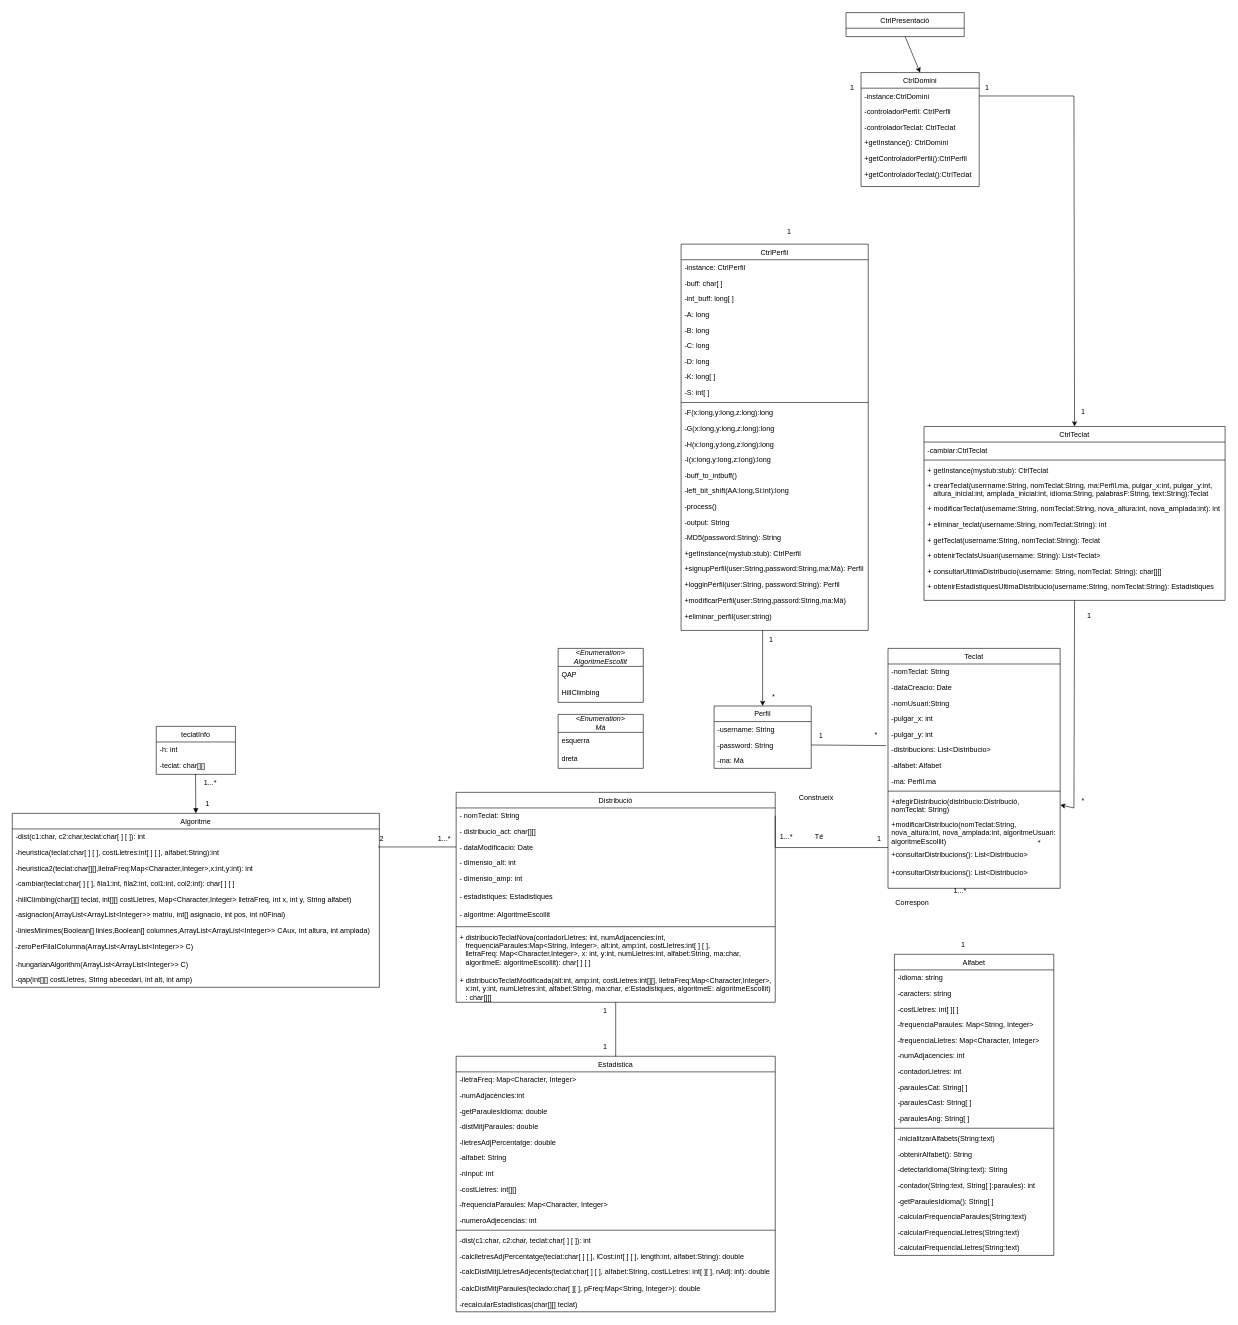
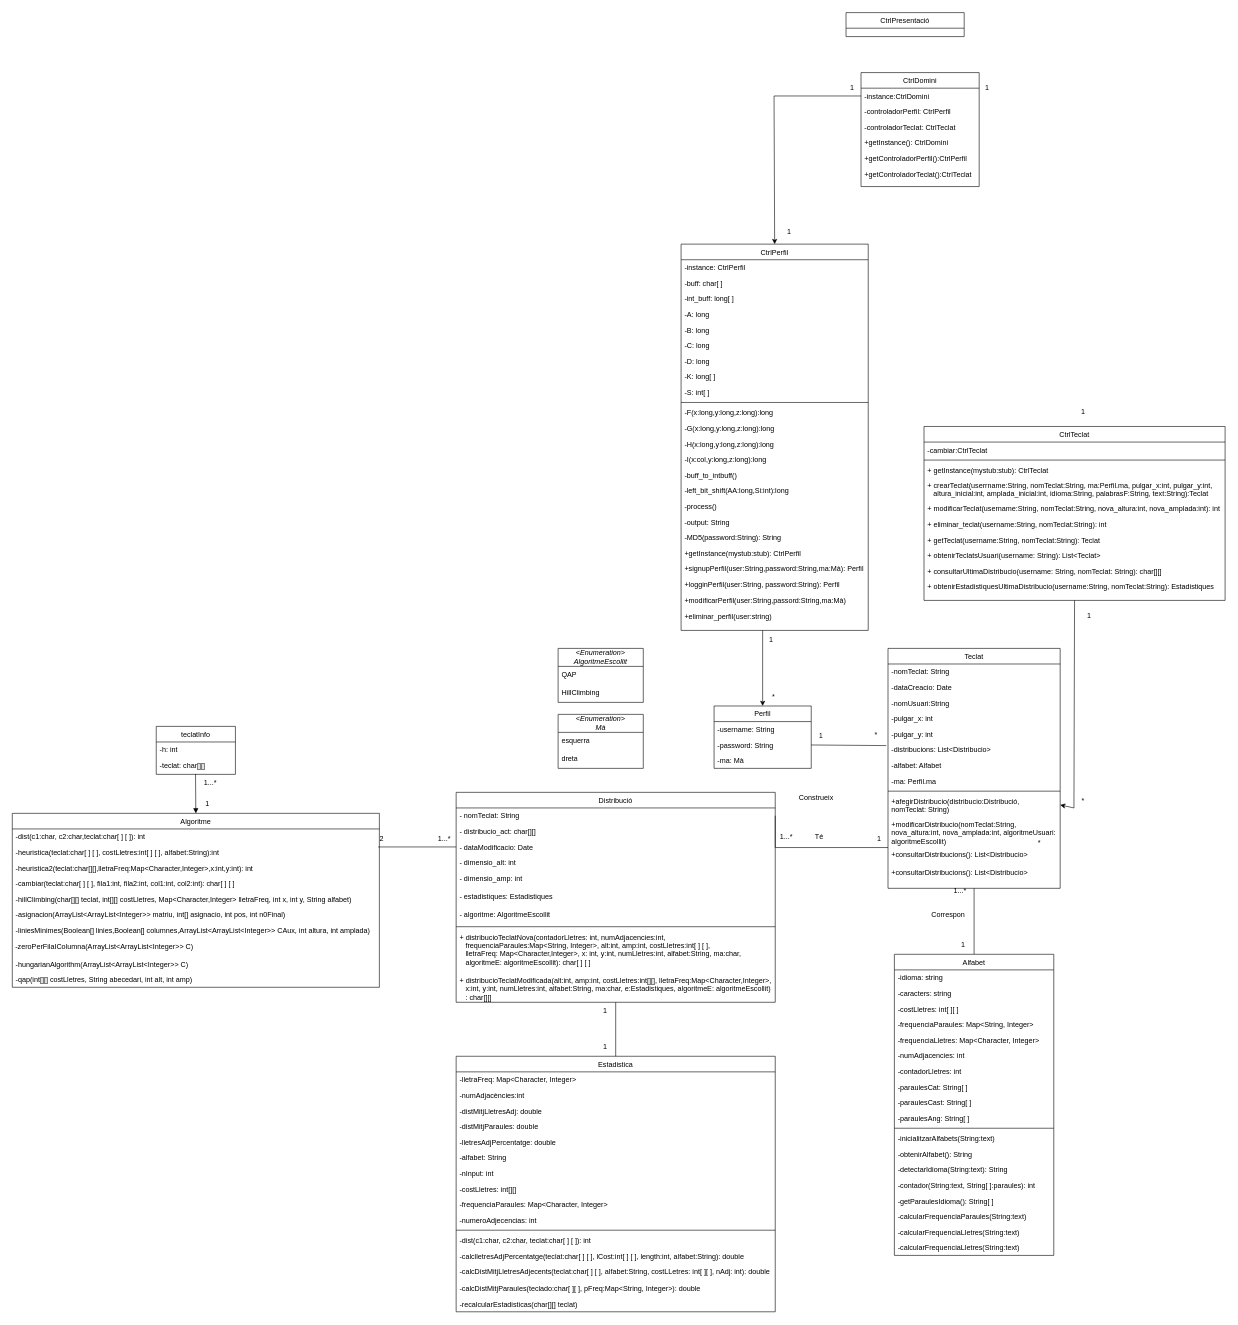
(912, 53) -> none
none -> (775, 203)
(1075, 367) -> none
(734, 460) -> (732, 460)
(912, 903) -> (948, 915)
none -> (974, 922)
(507, 1111) -> (508, 1111)
